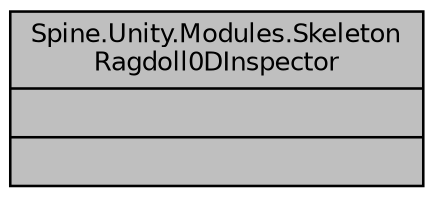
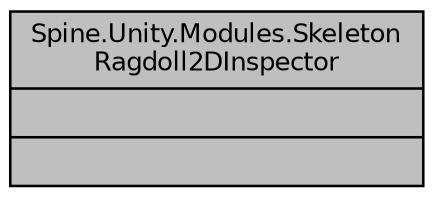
(217, 63) -> (217, 63)
